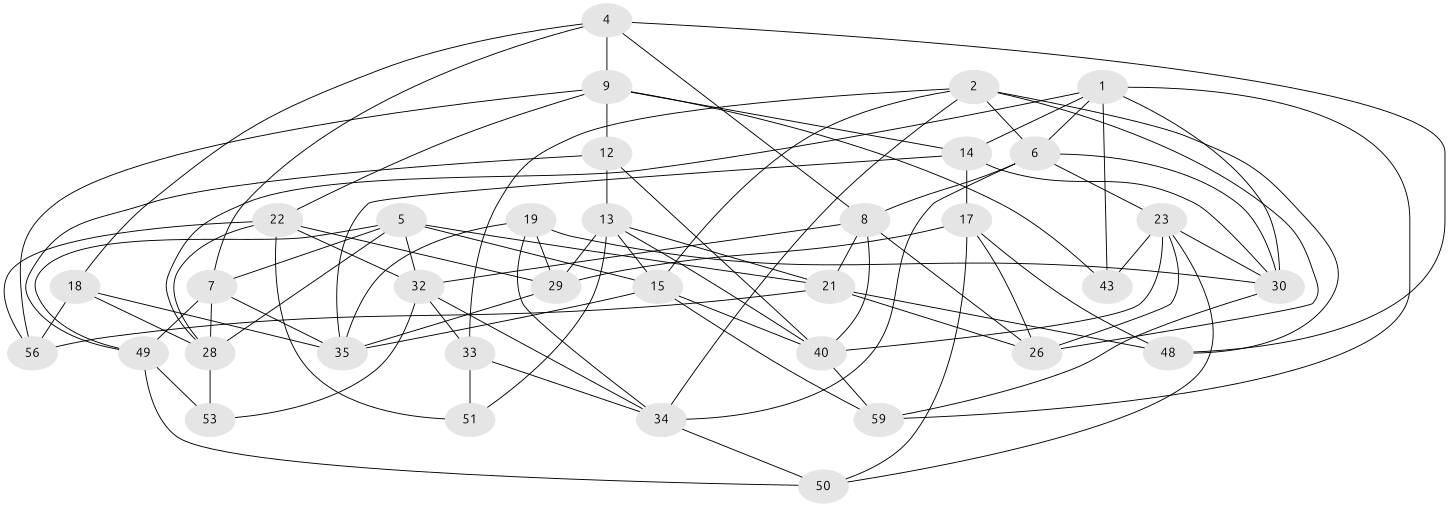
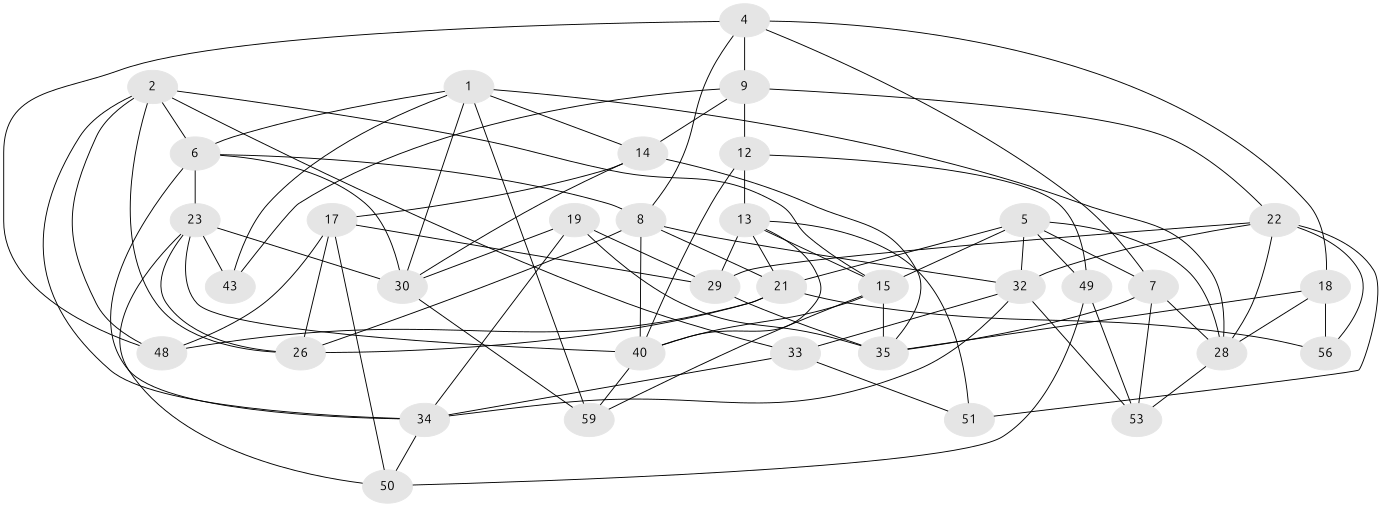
(259, 137) -> none
(178, 320) -> (1145, 353)
